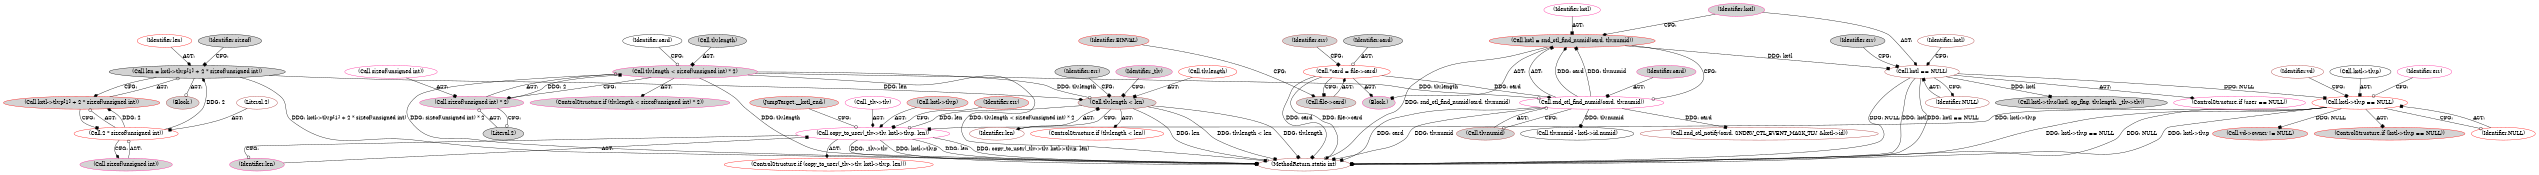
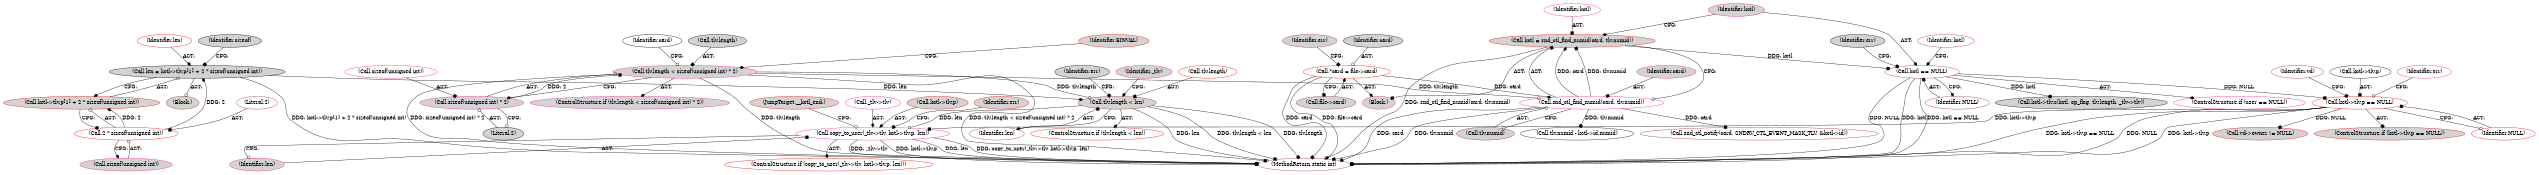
(1229, 62) -> (913, 55)
(1132, 86) -> (1132, 86)
